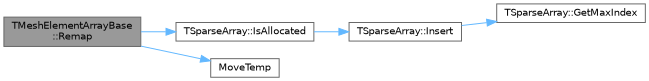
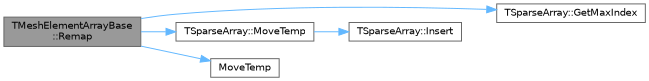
(474, 24) -> (314, 8)
(245, 32) -> (245, 32)
